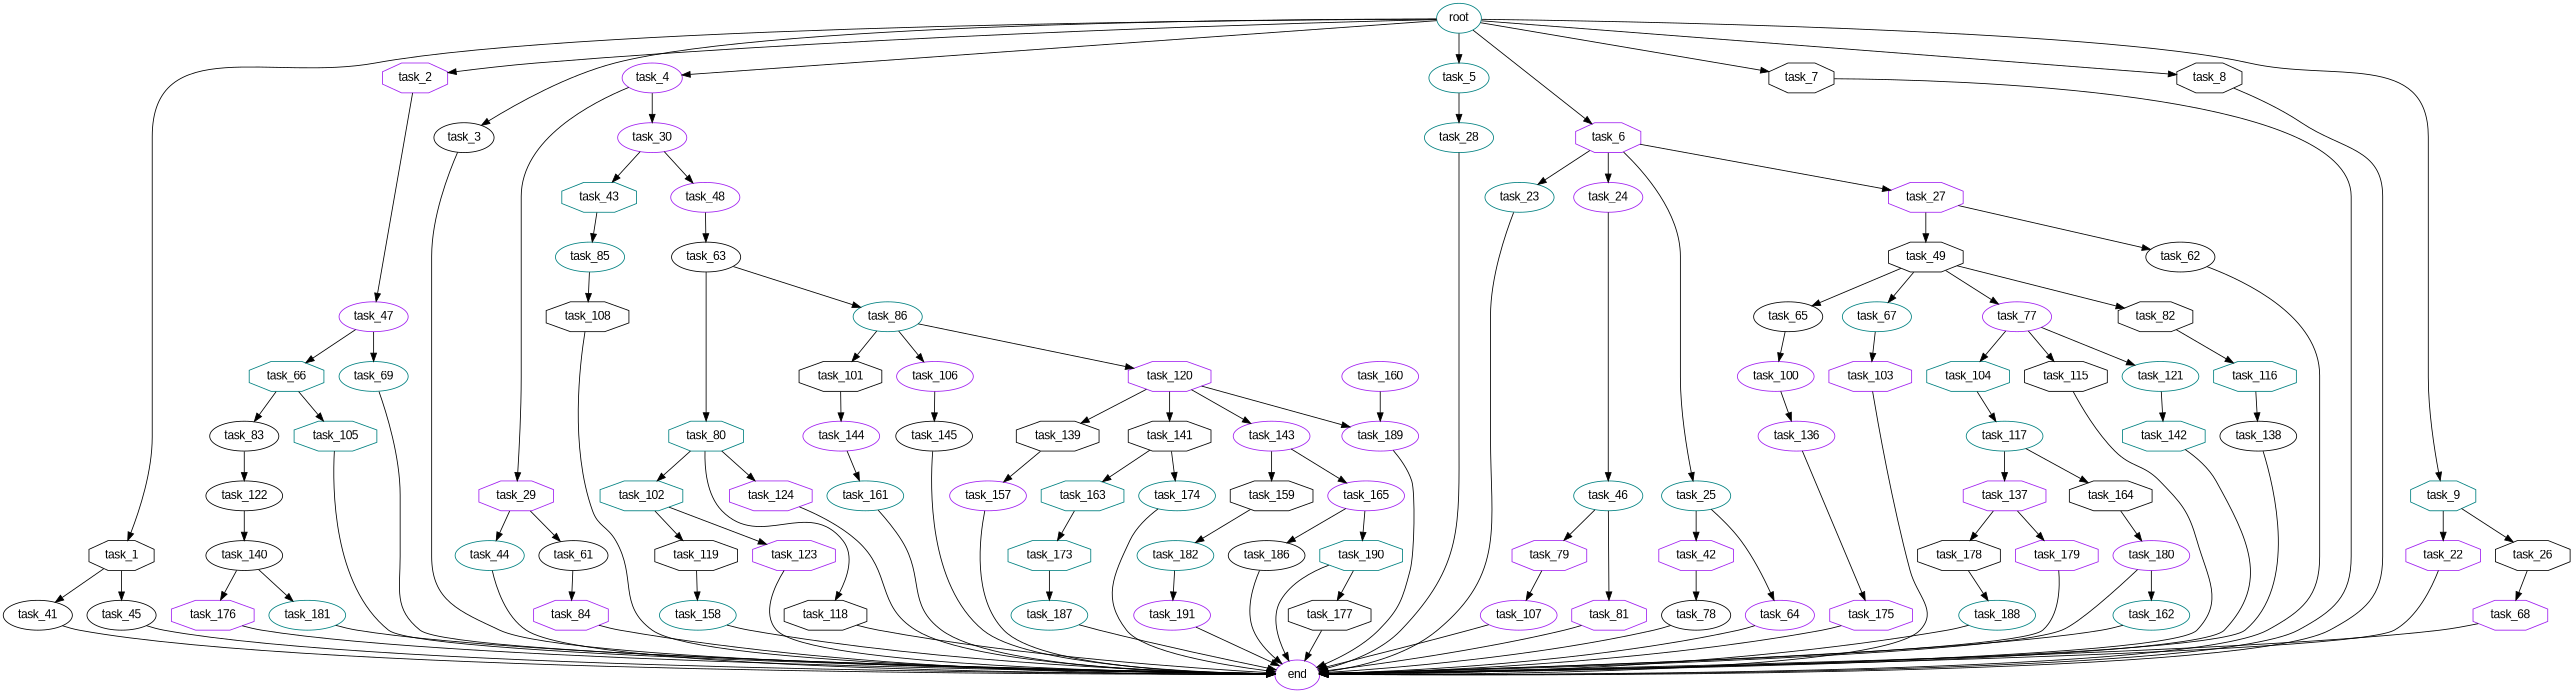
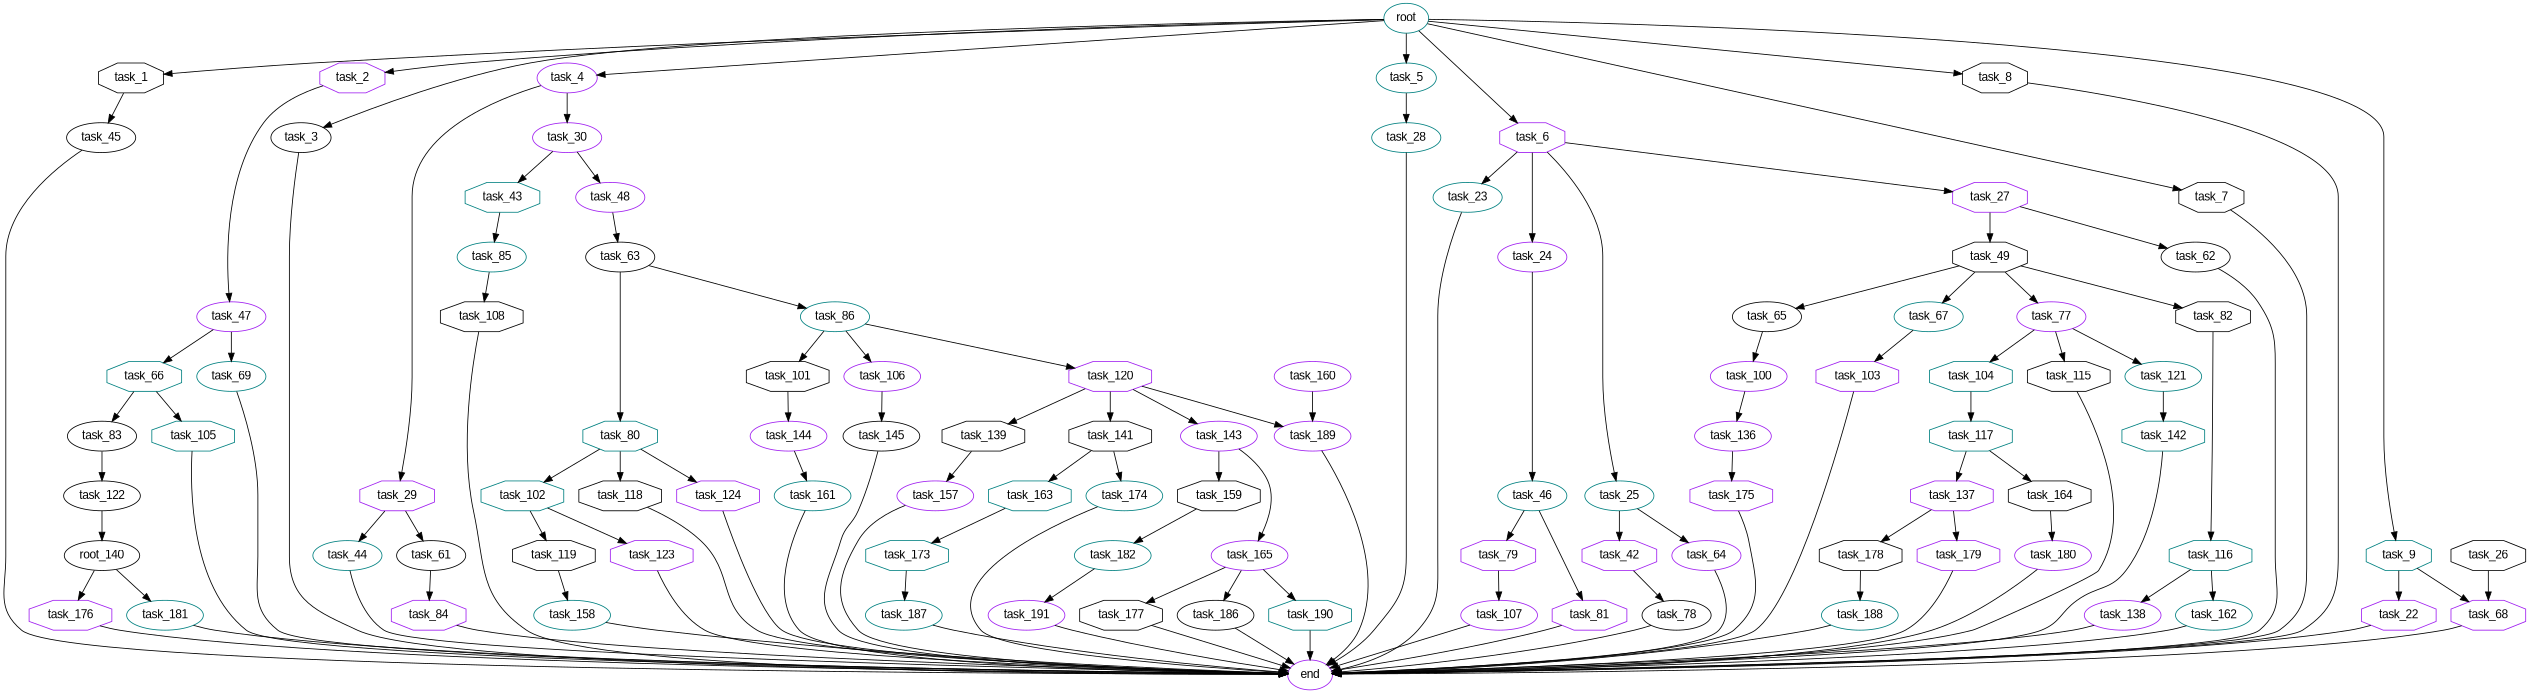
(2005, 436) -> (1971, 436)
(2258, 436) -> (2123, 615)
(2484, 523) -> (2439, 583)
(244, 556) -> (102, 556)
(2151, 581) -> (2212, 581)
(1347, 582) -> (1190, 583)
(38, 615) -> none
